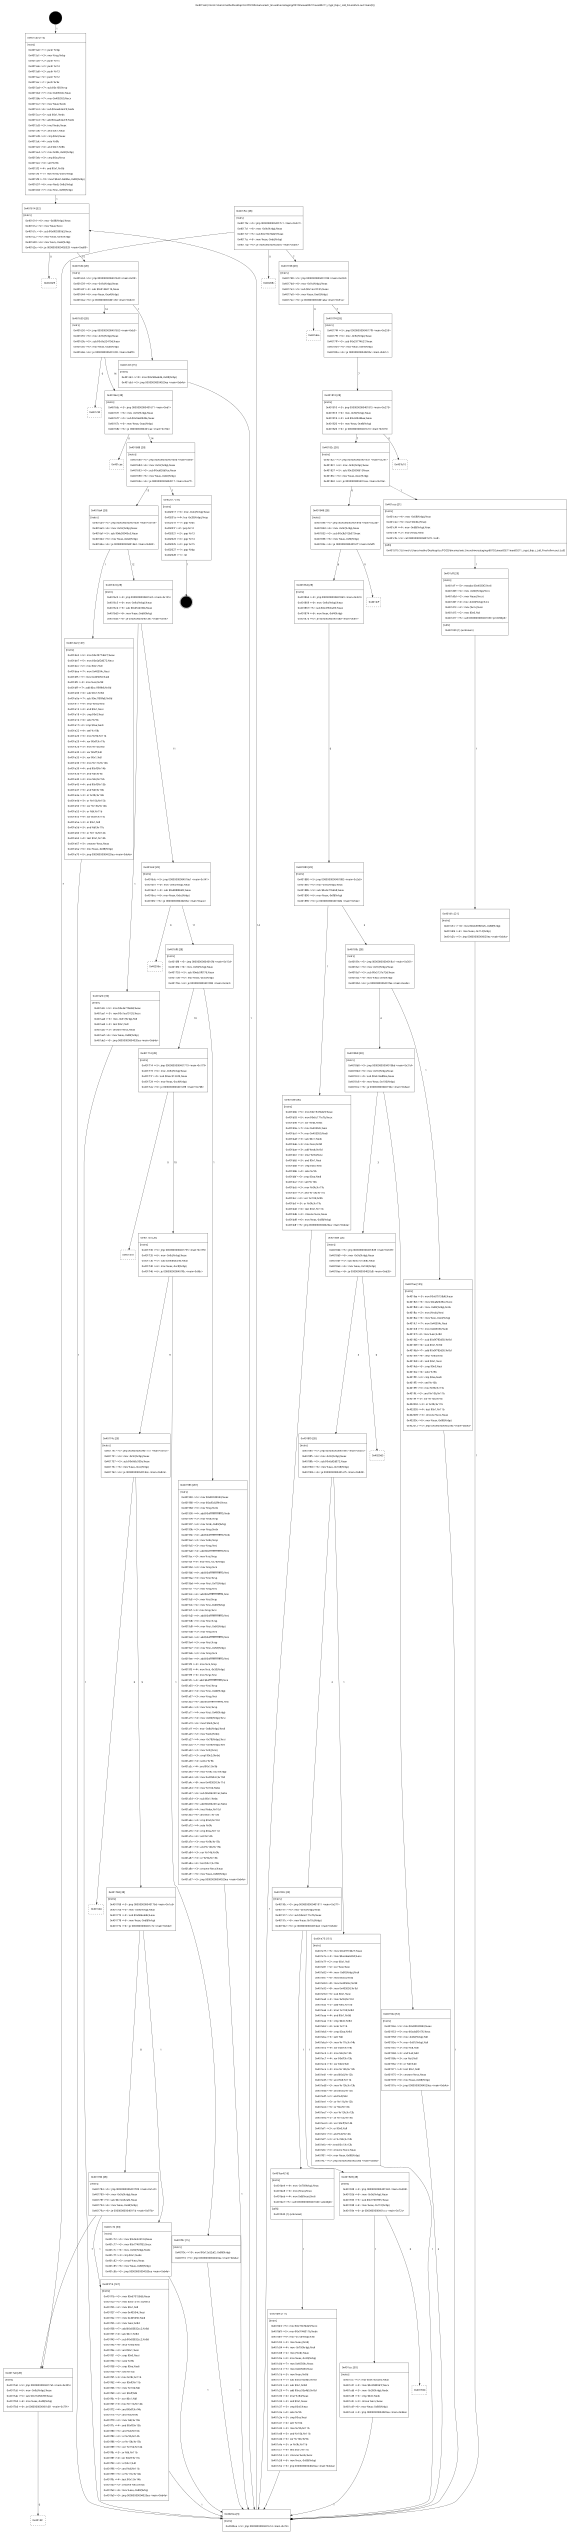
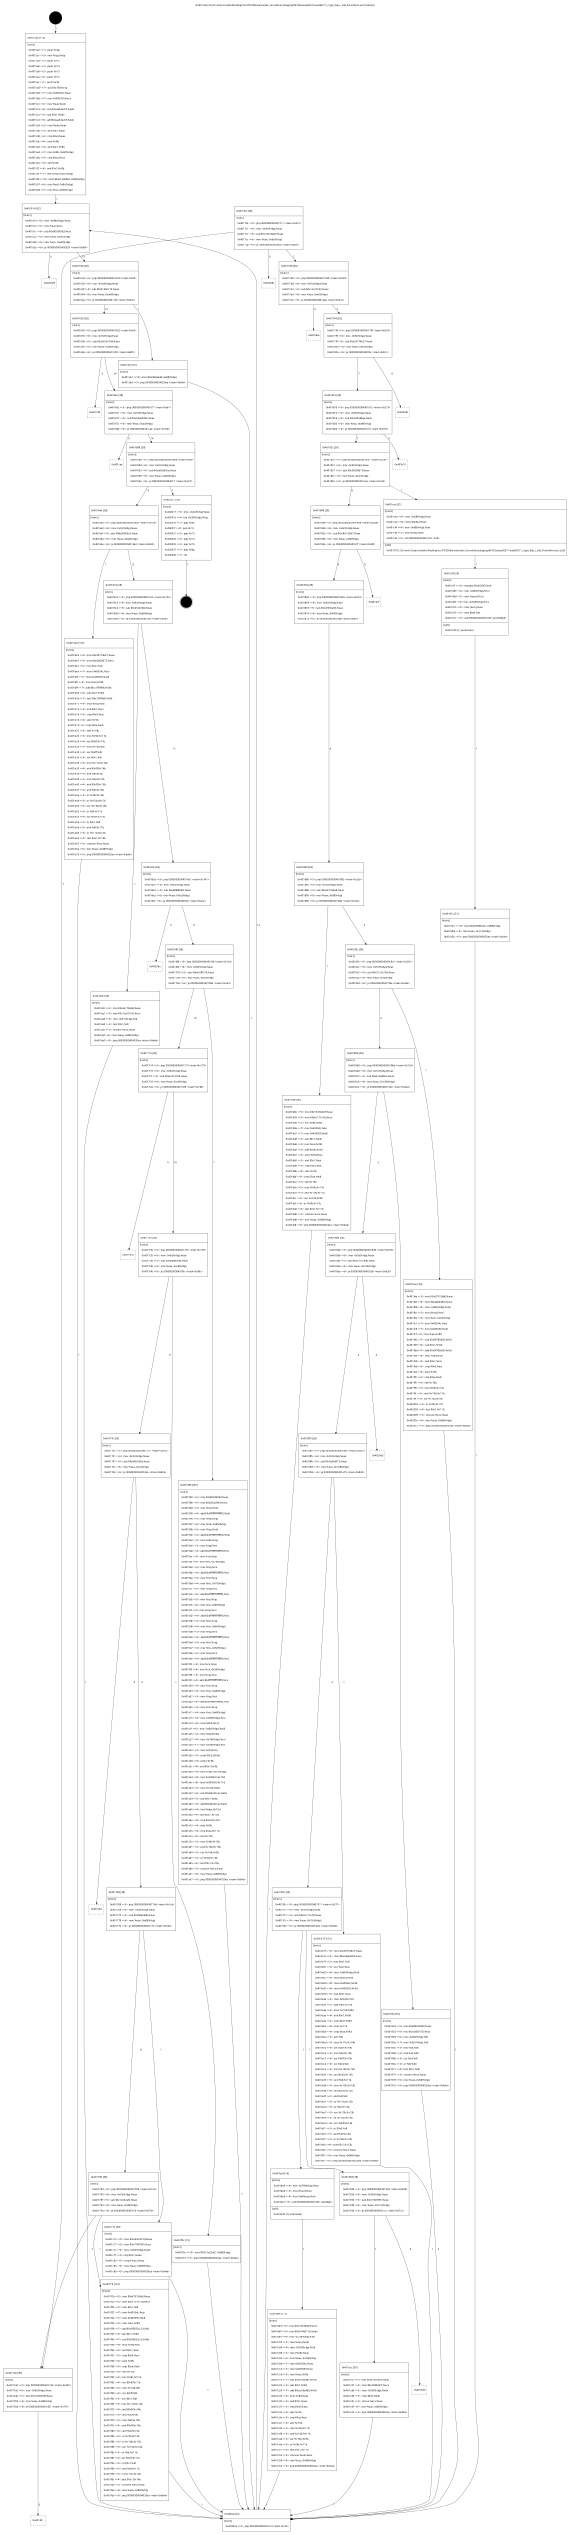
none -> (402, 412)
